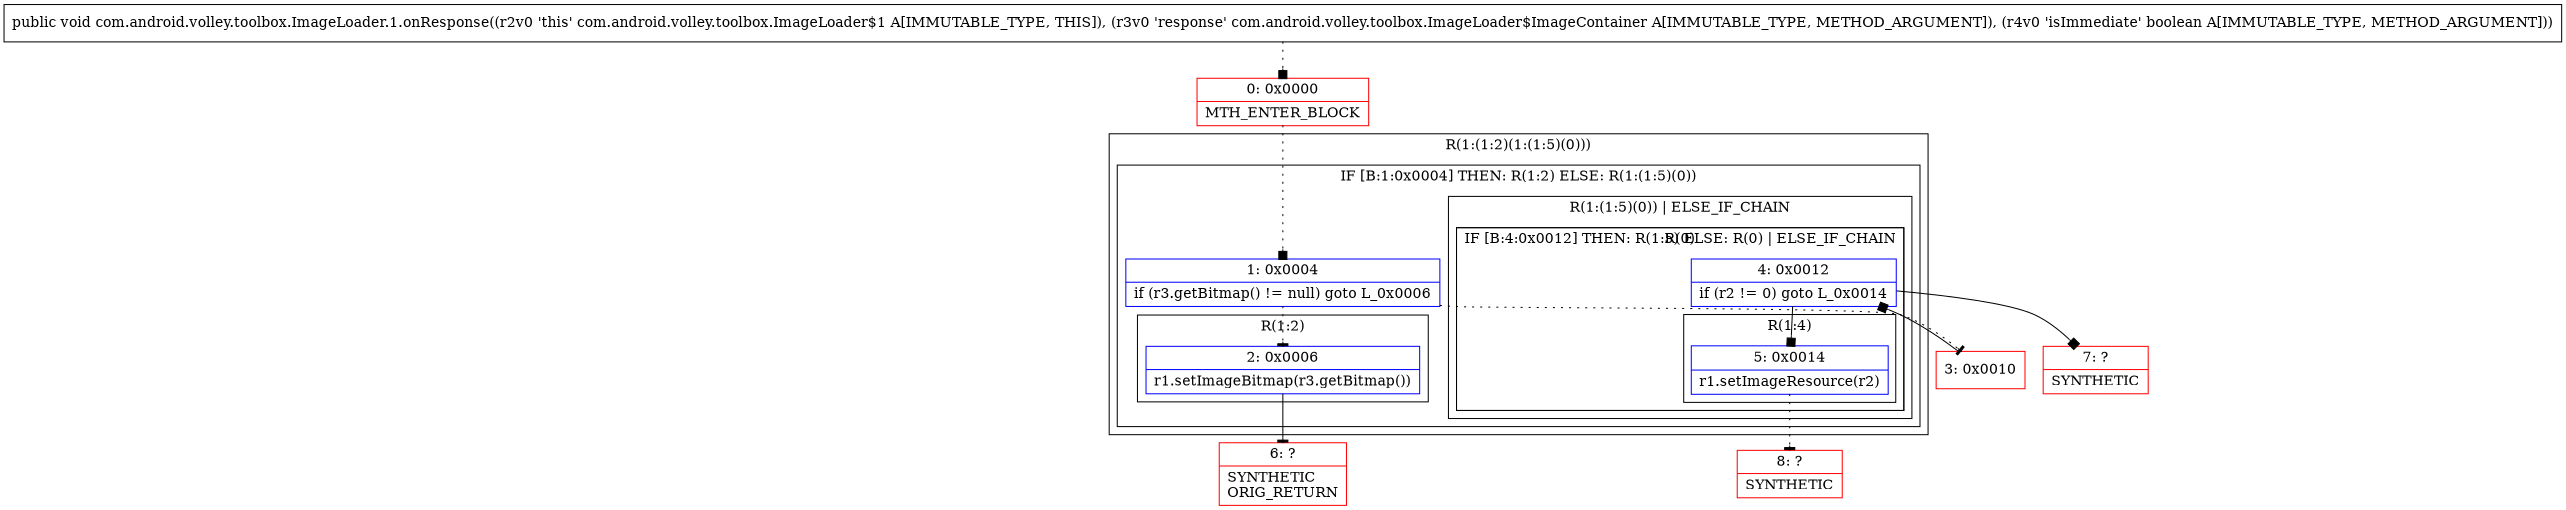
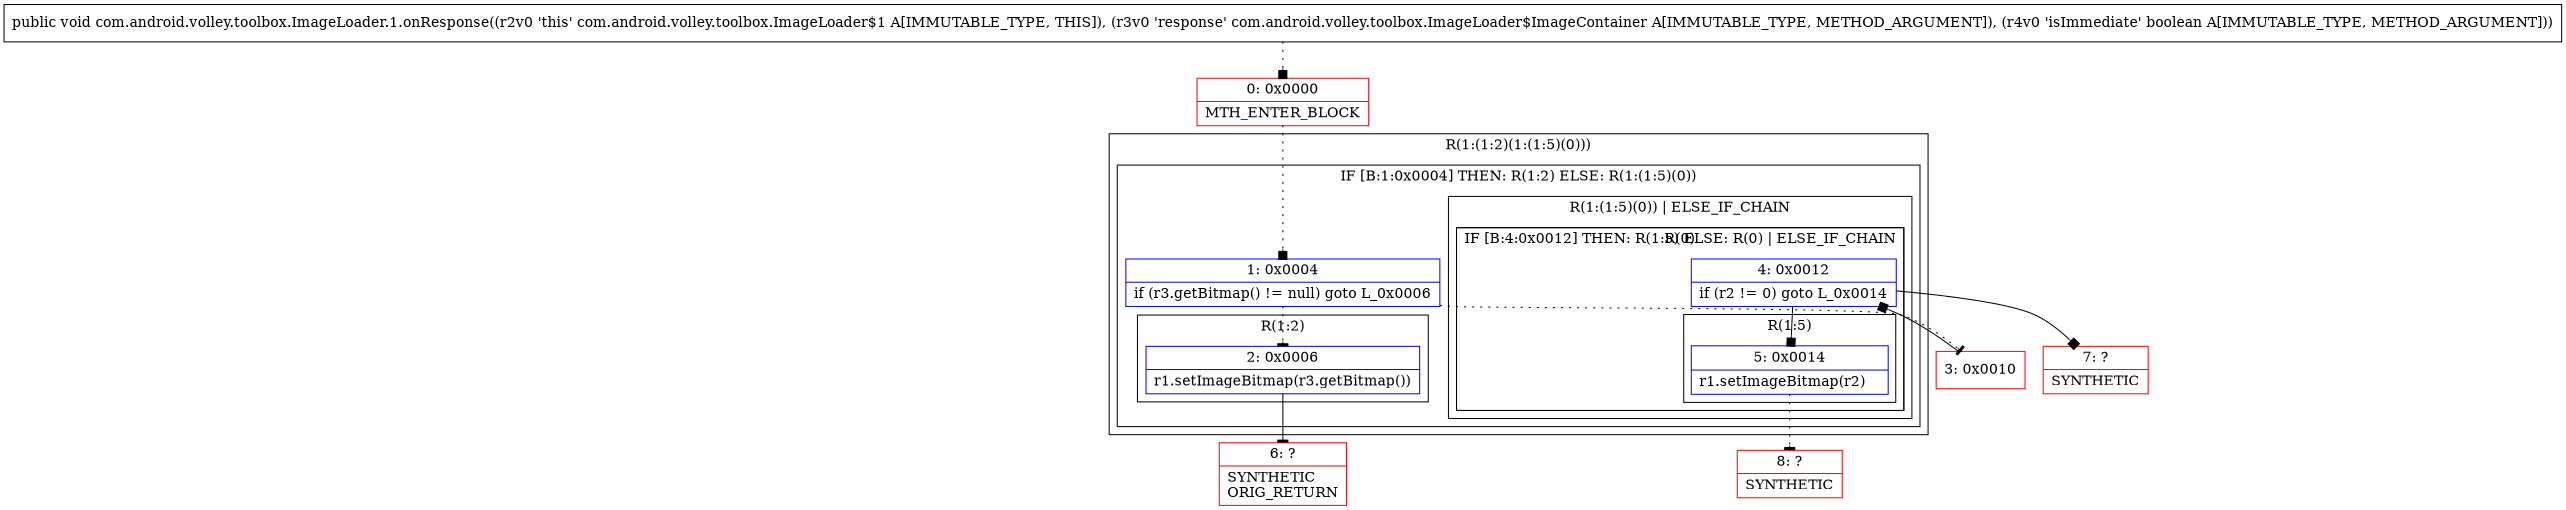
(1790, 326) -> (1790, 326)
(1790, 382) -> (1783, 382)
